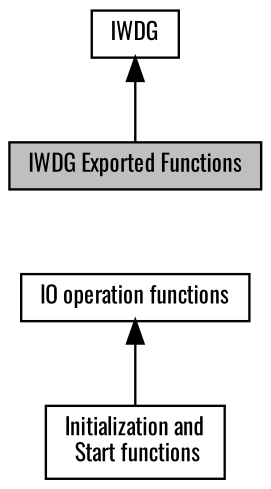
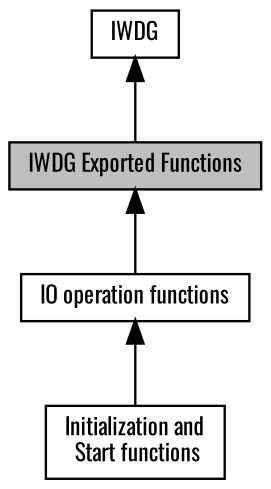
none -> (135, 244)
